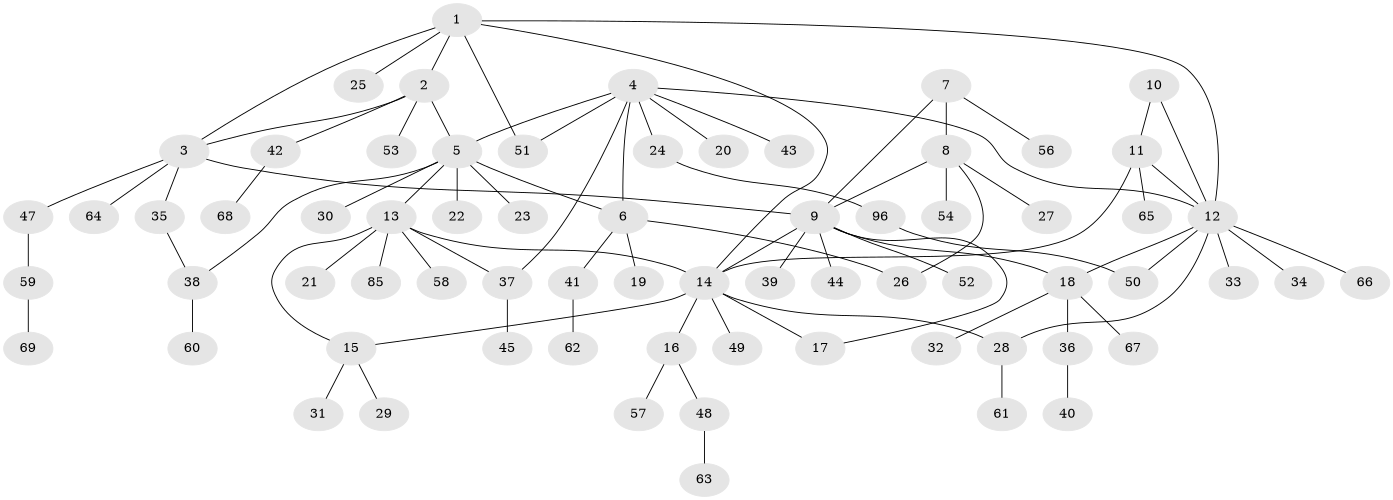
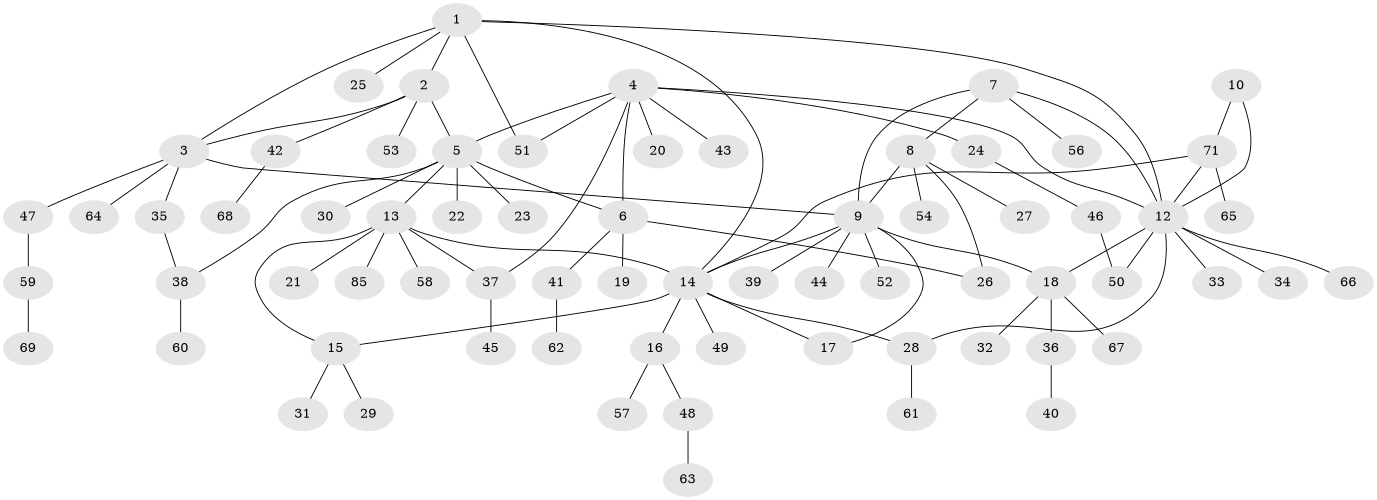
none -> (1101, 129)
(1137, 151) -> (1212, 151)
(881, 217) -> (1096, 217)
